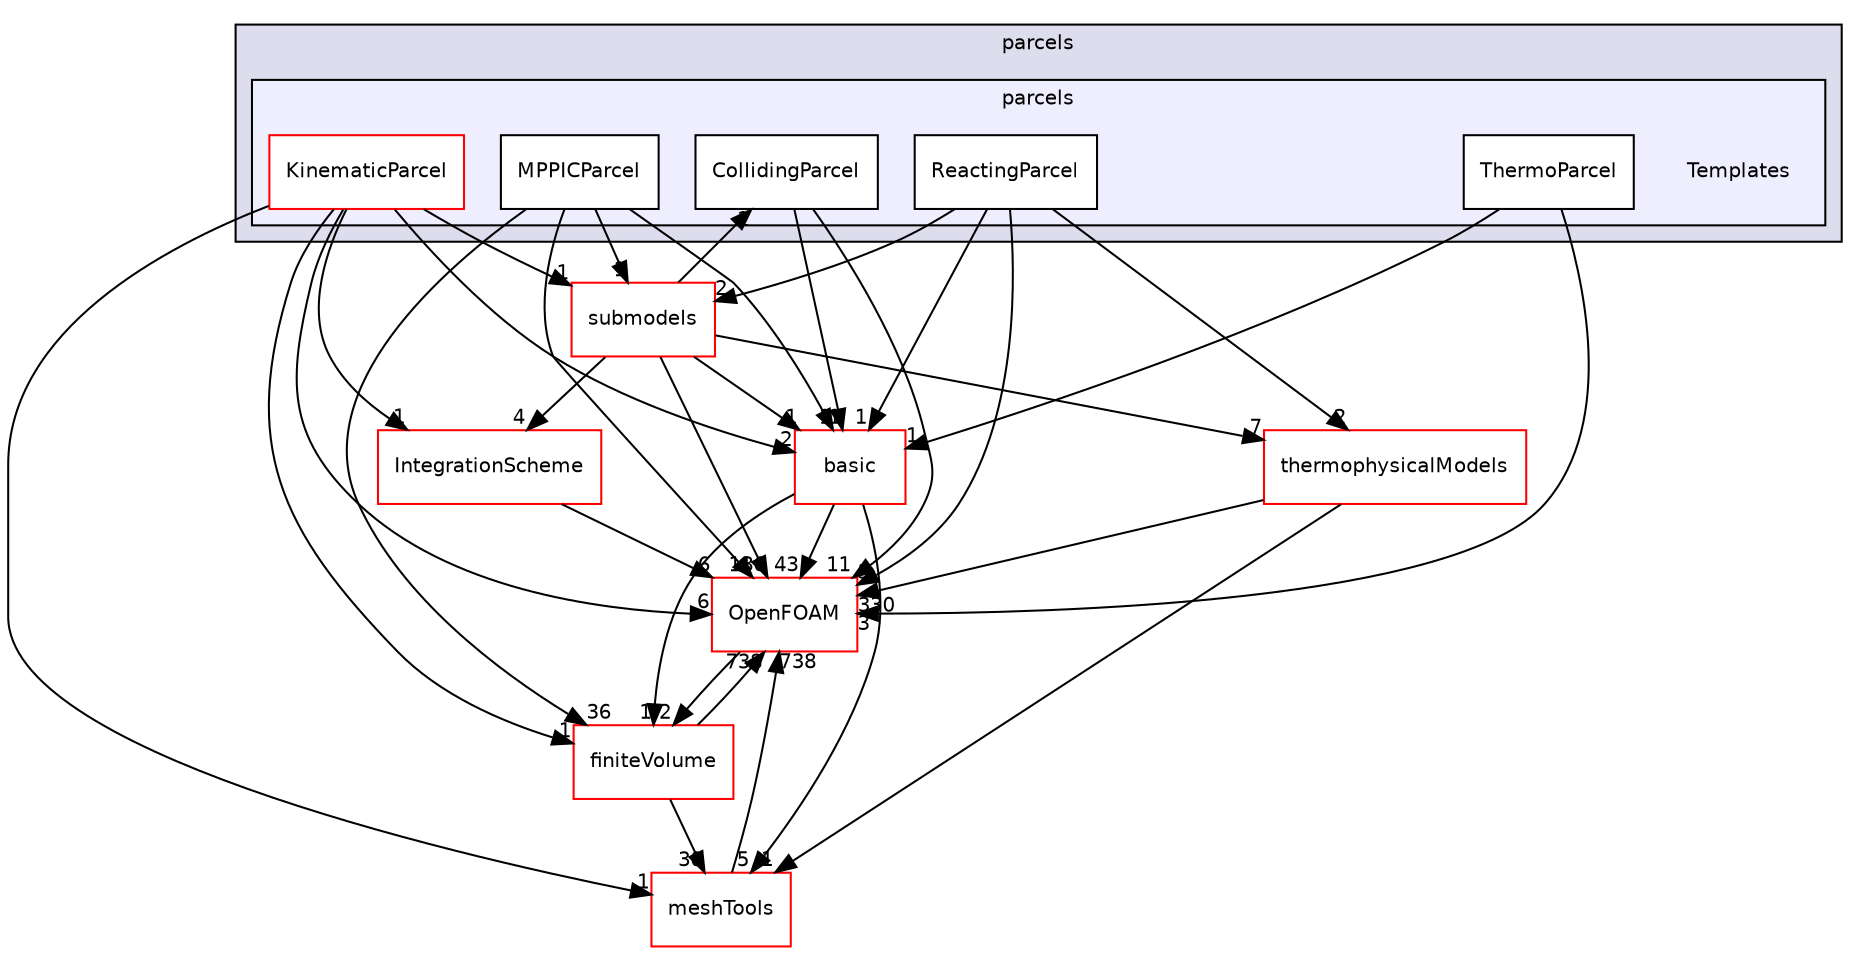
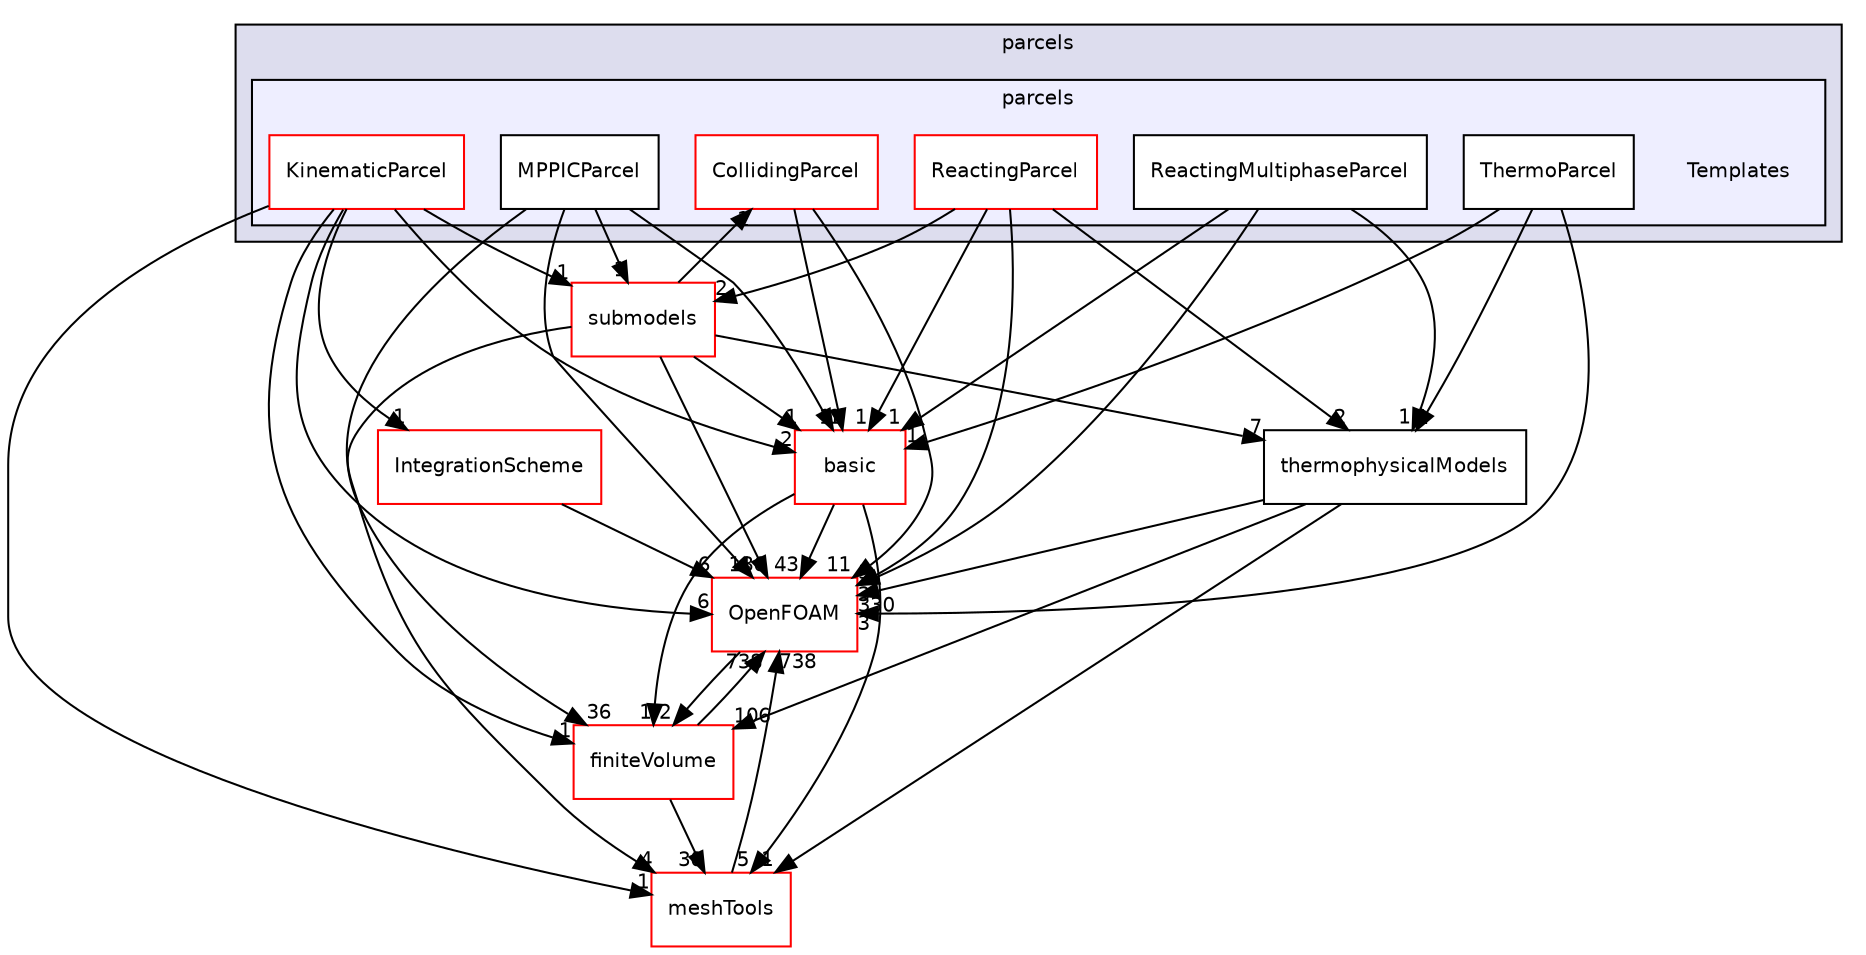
(787, 172) -> (787, 172)
(1006, 172) -> (1006, 172)
none -> (1280, 172)
none -> (1482, 312)
(568, 392) -> (382, 571)
(1395, 467) -> (1395, 467)
none -> (1071, 596)
